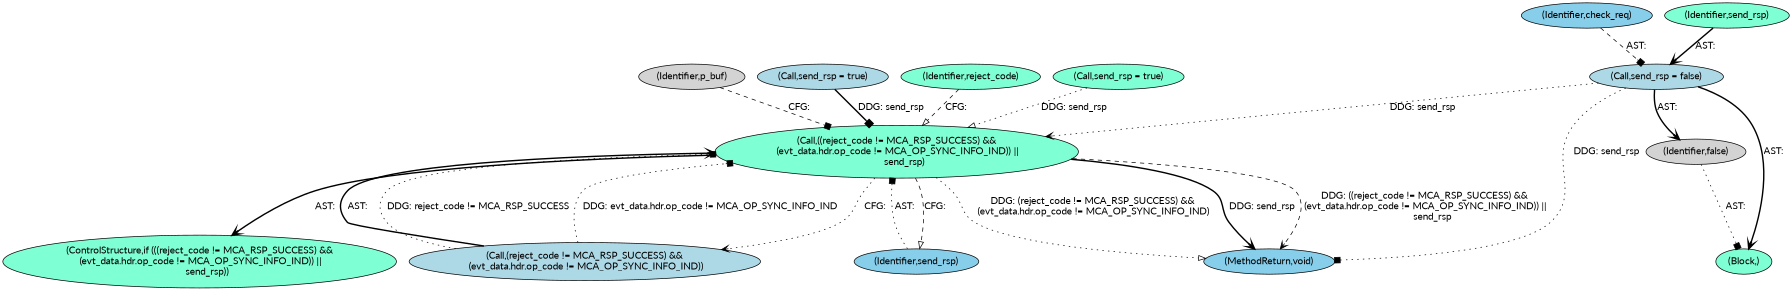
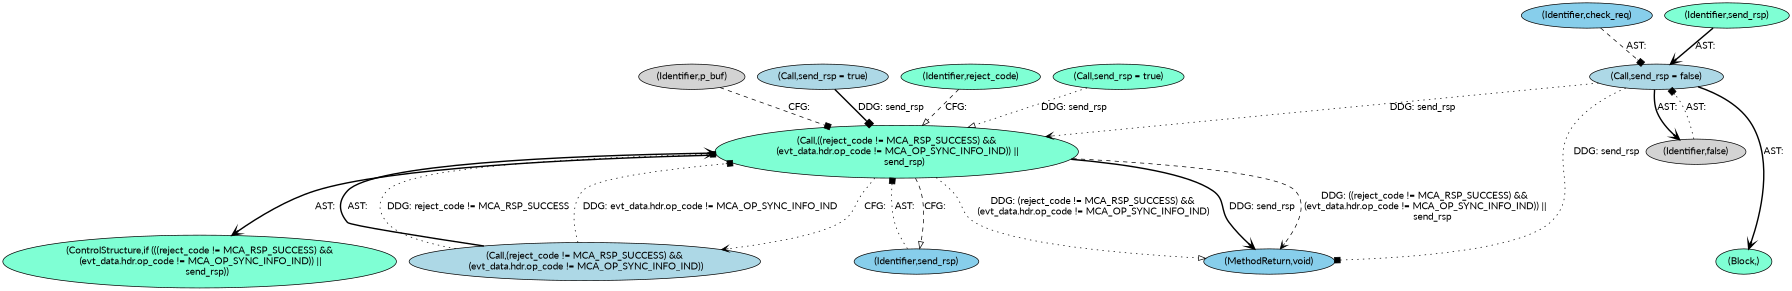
(1718, 203) -> (1687, 116)
